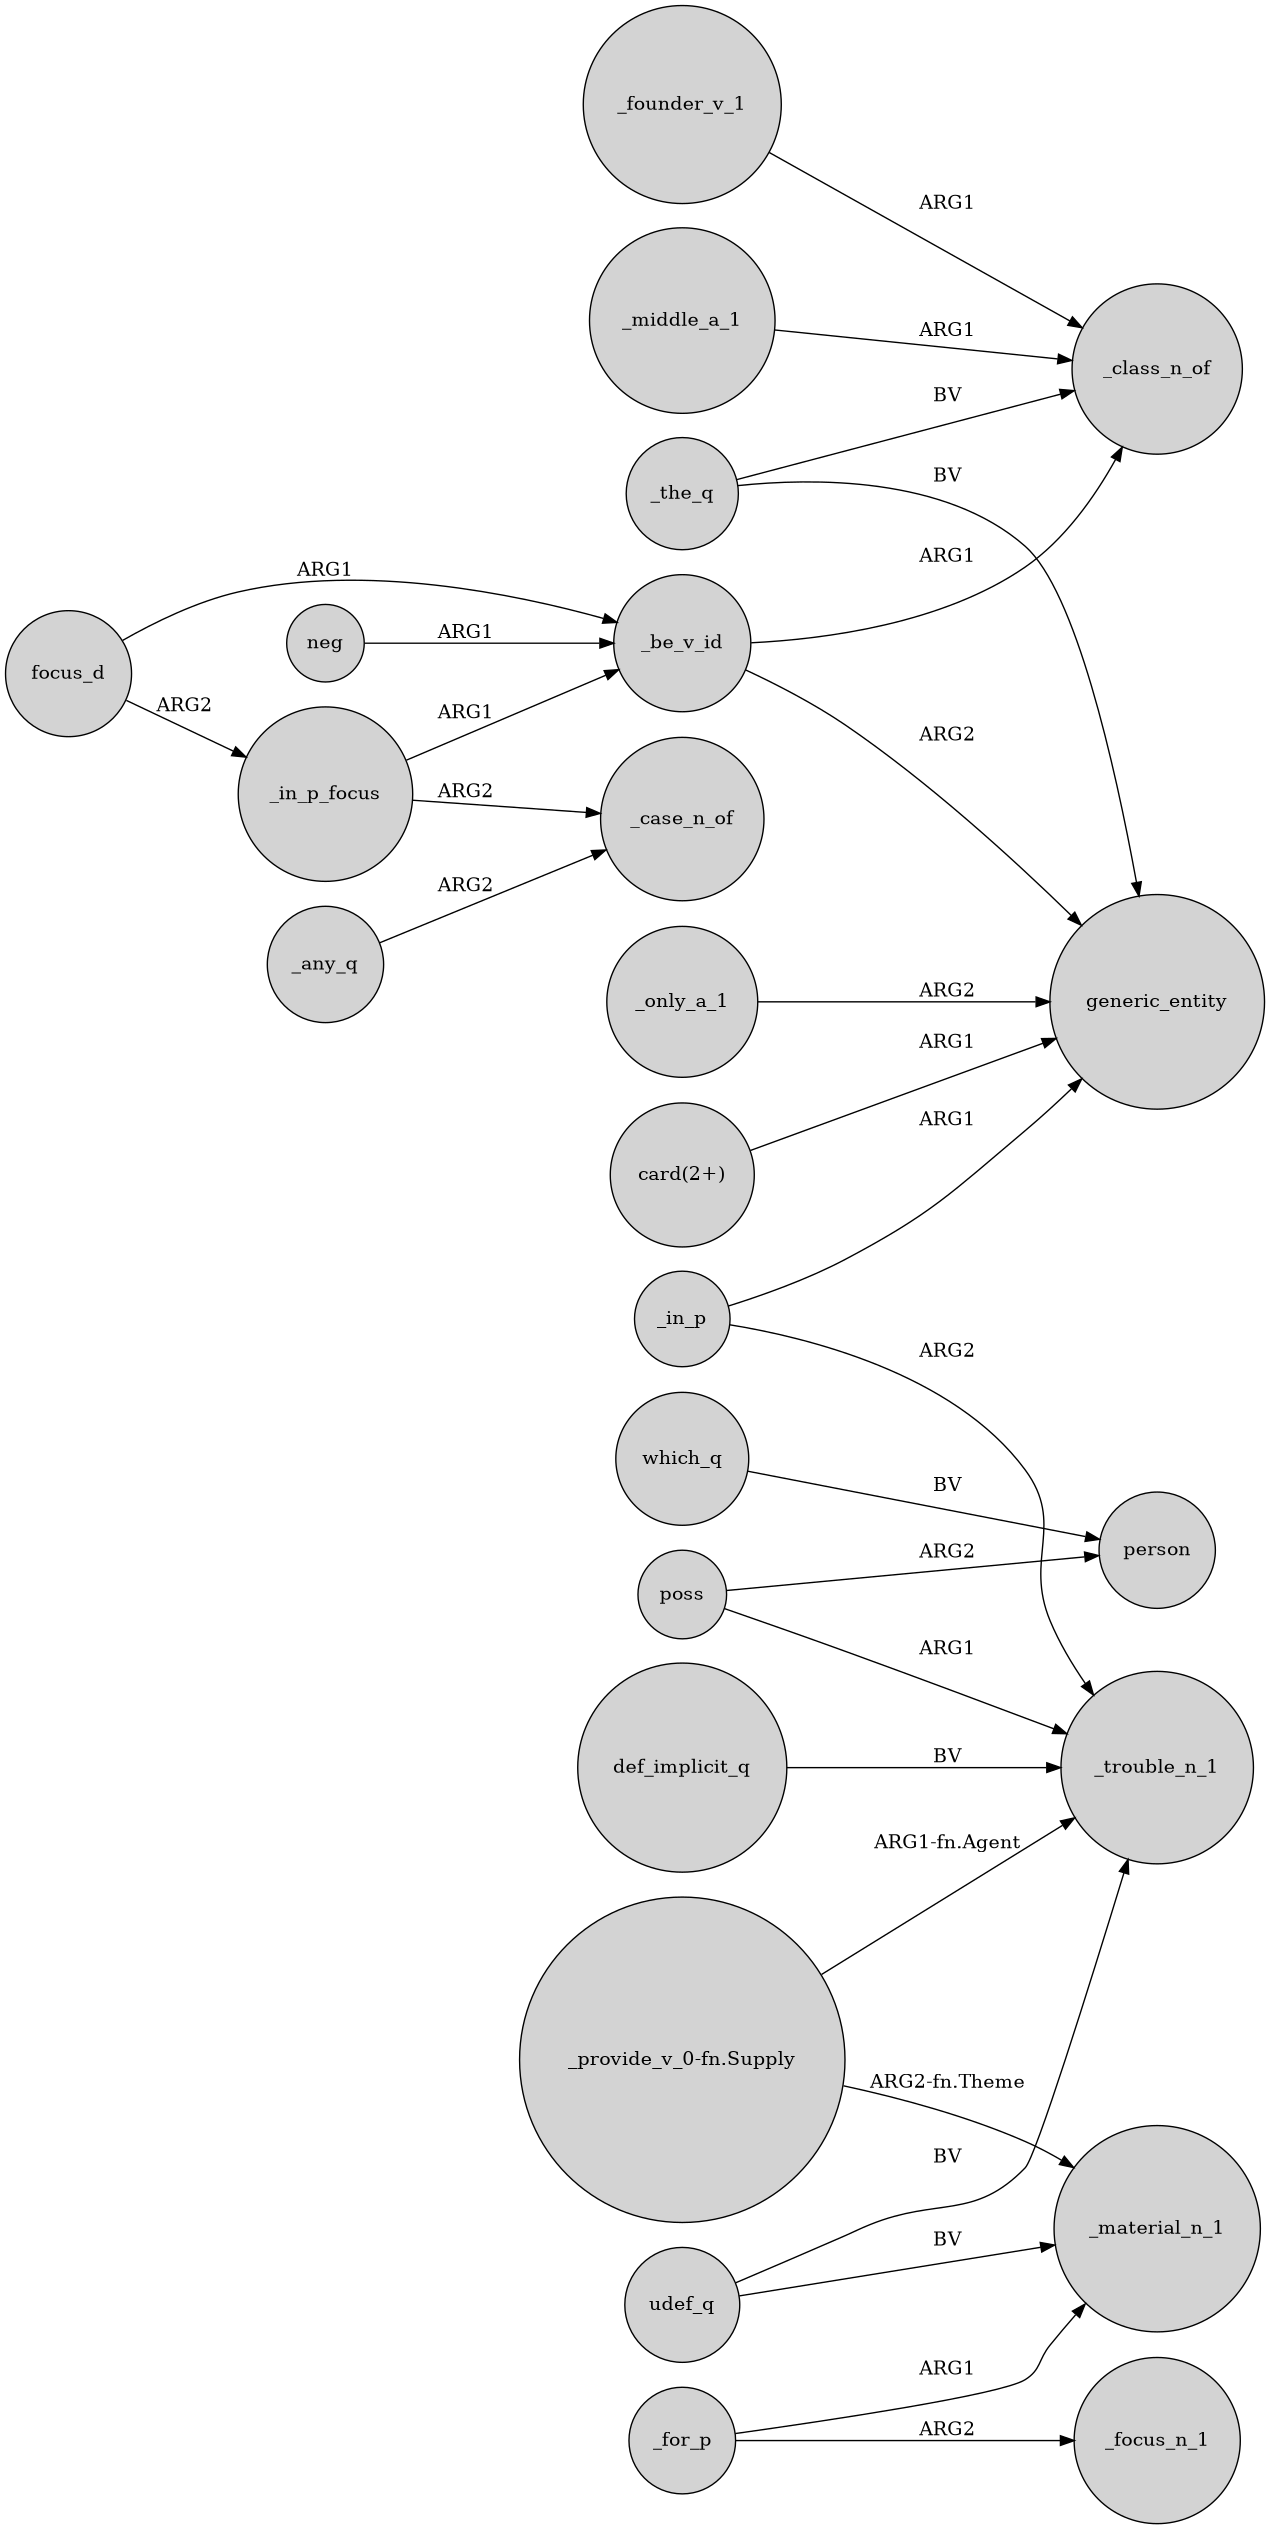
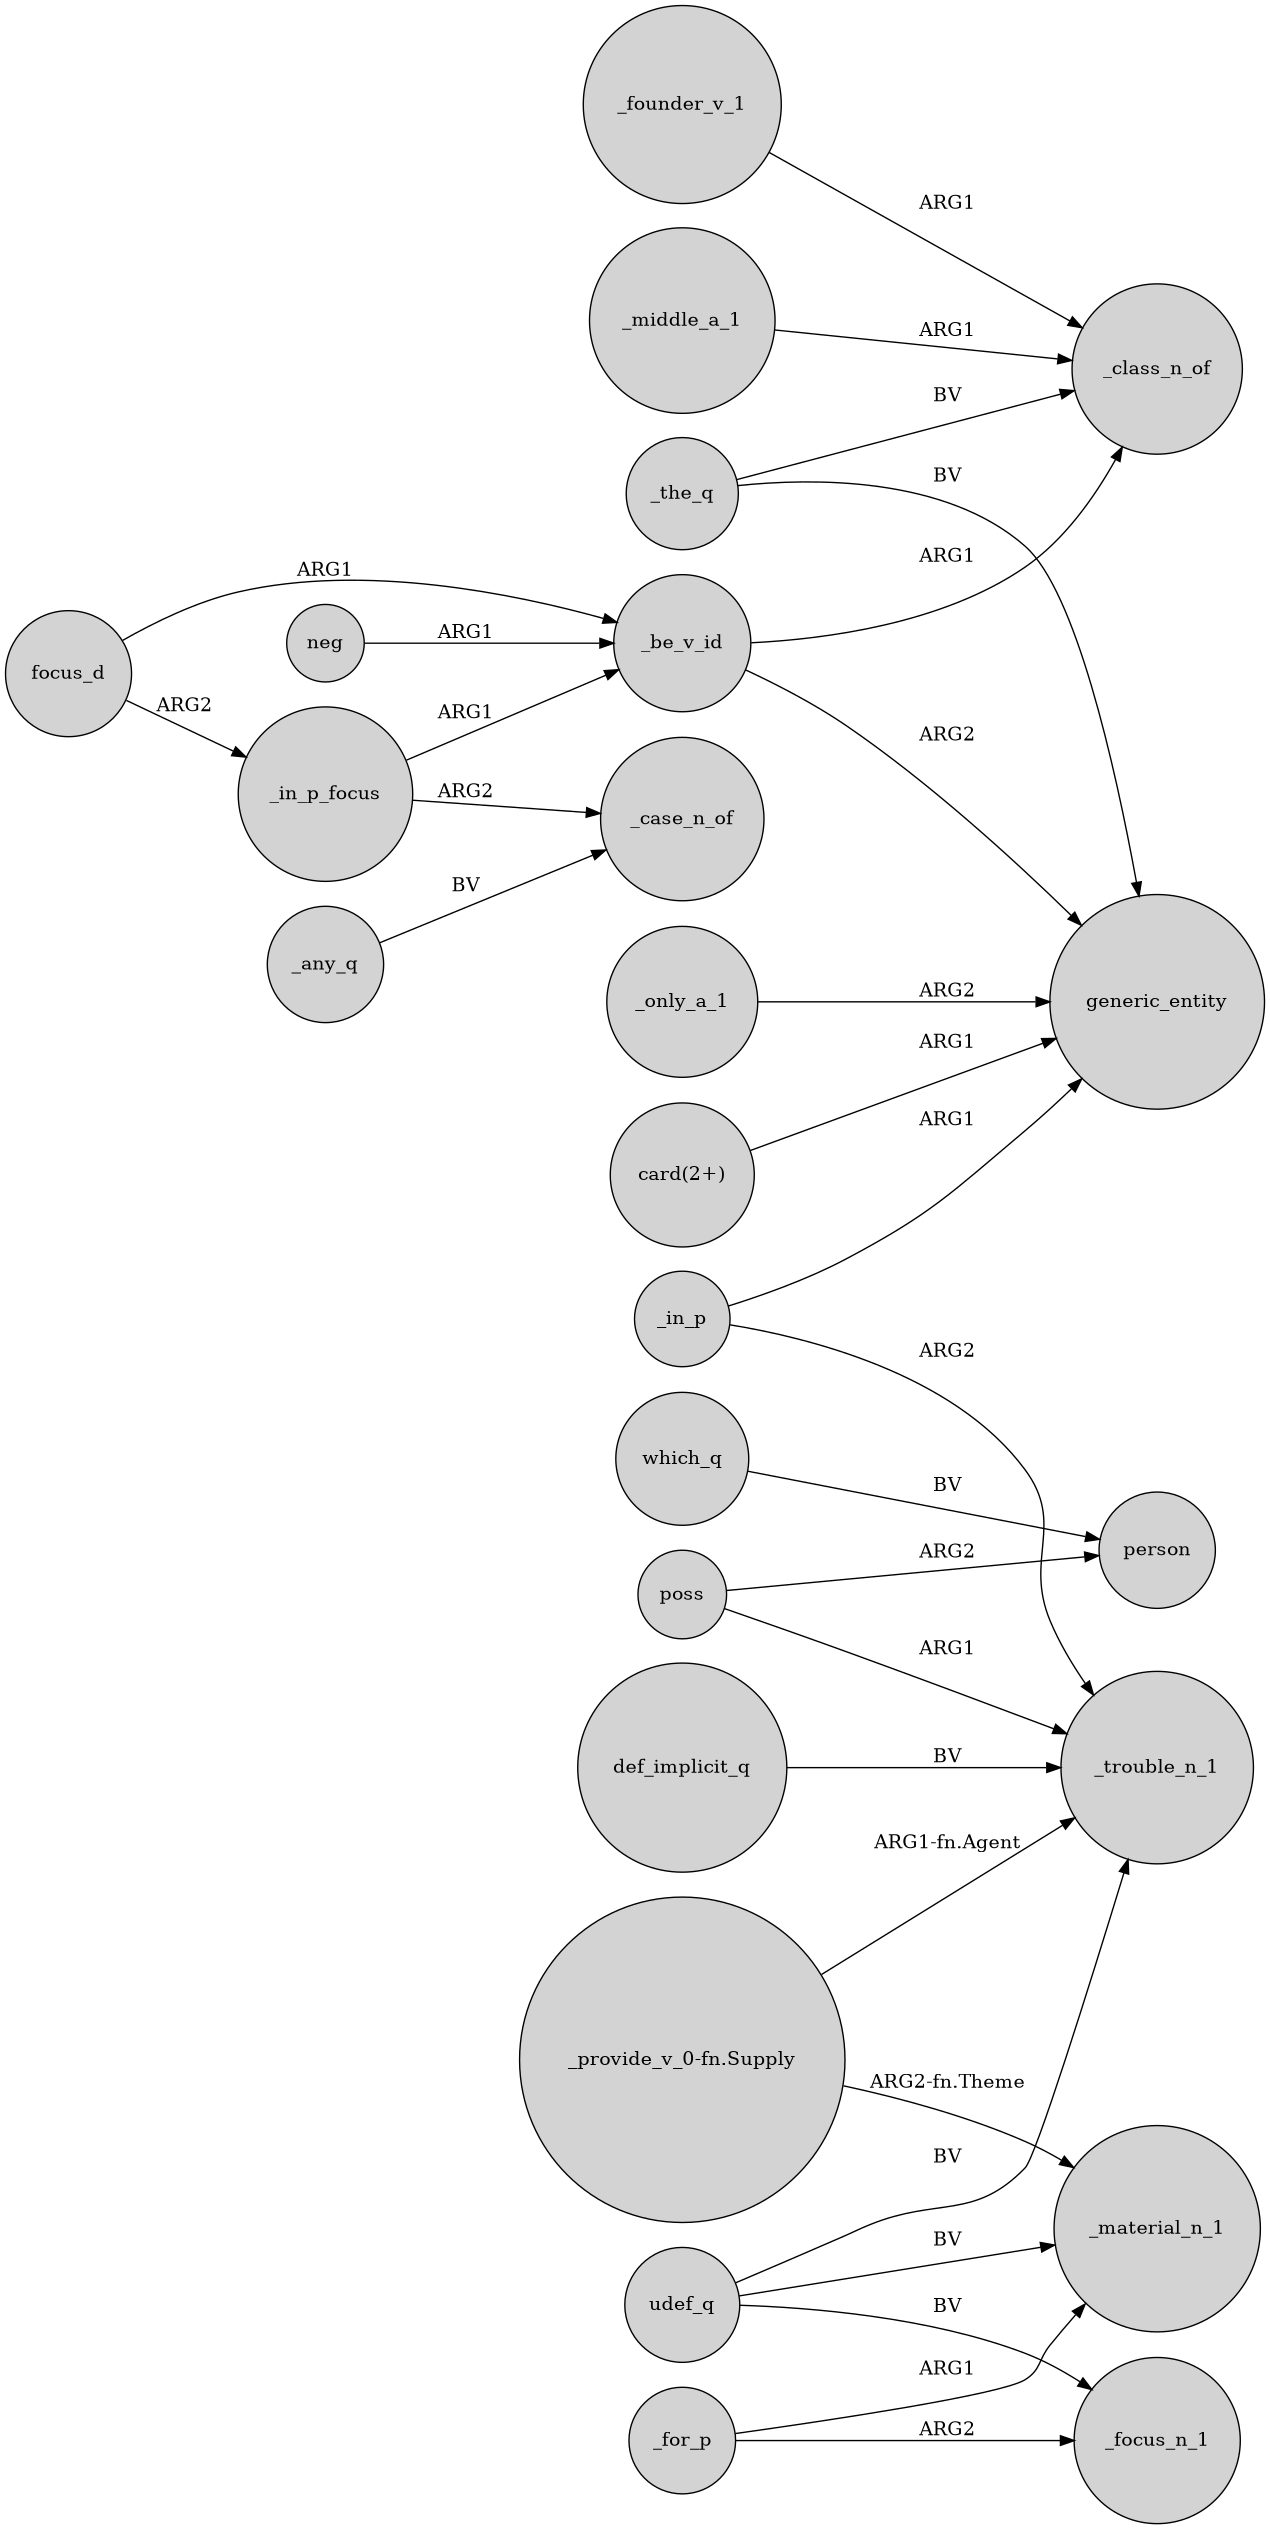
(466, 886) -> (466, 886)
none -> (915, 2323)
